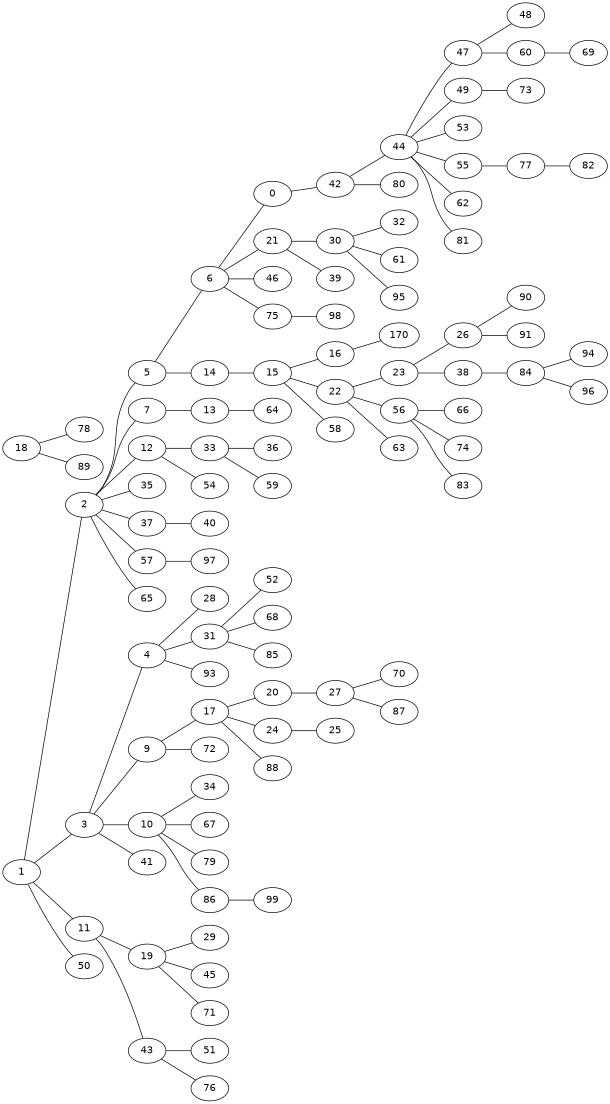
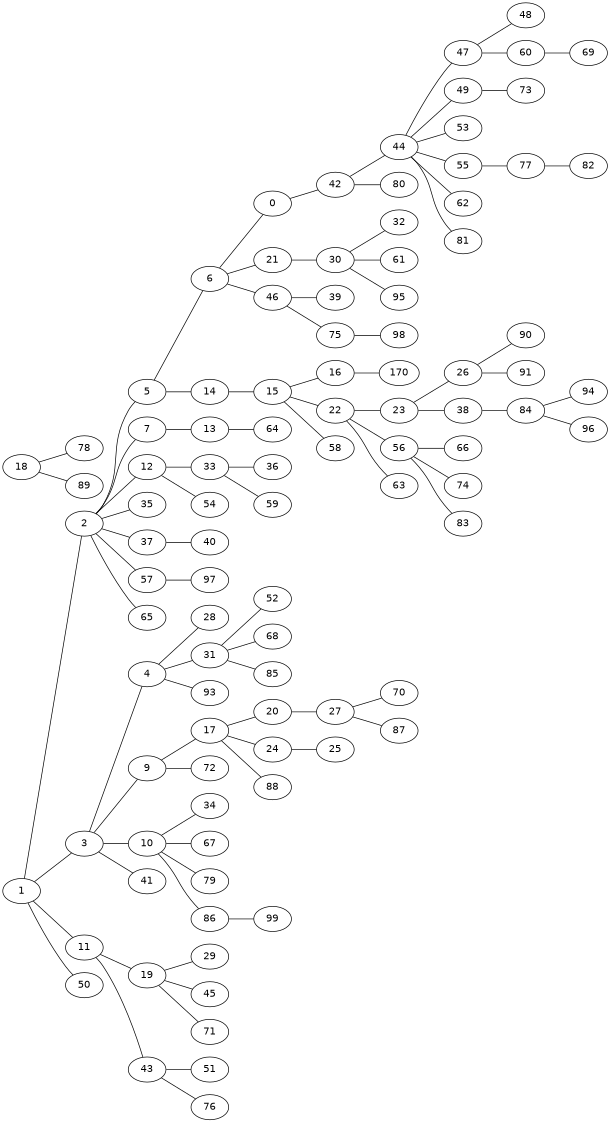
(304, 260) -> (304, 298)
(241, 298) -> (304, 317)
